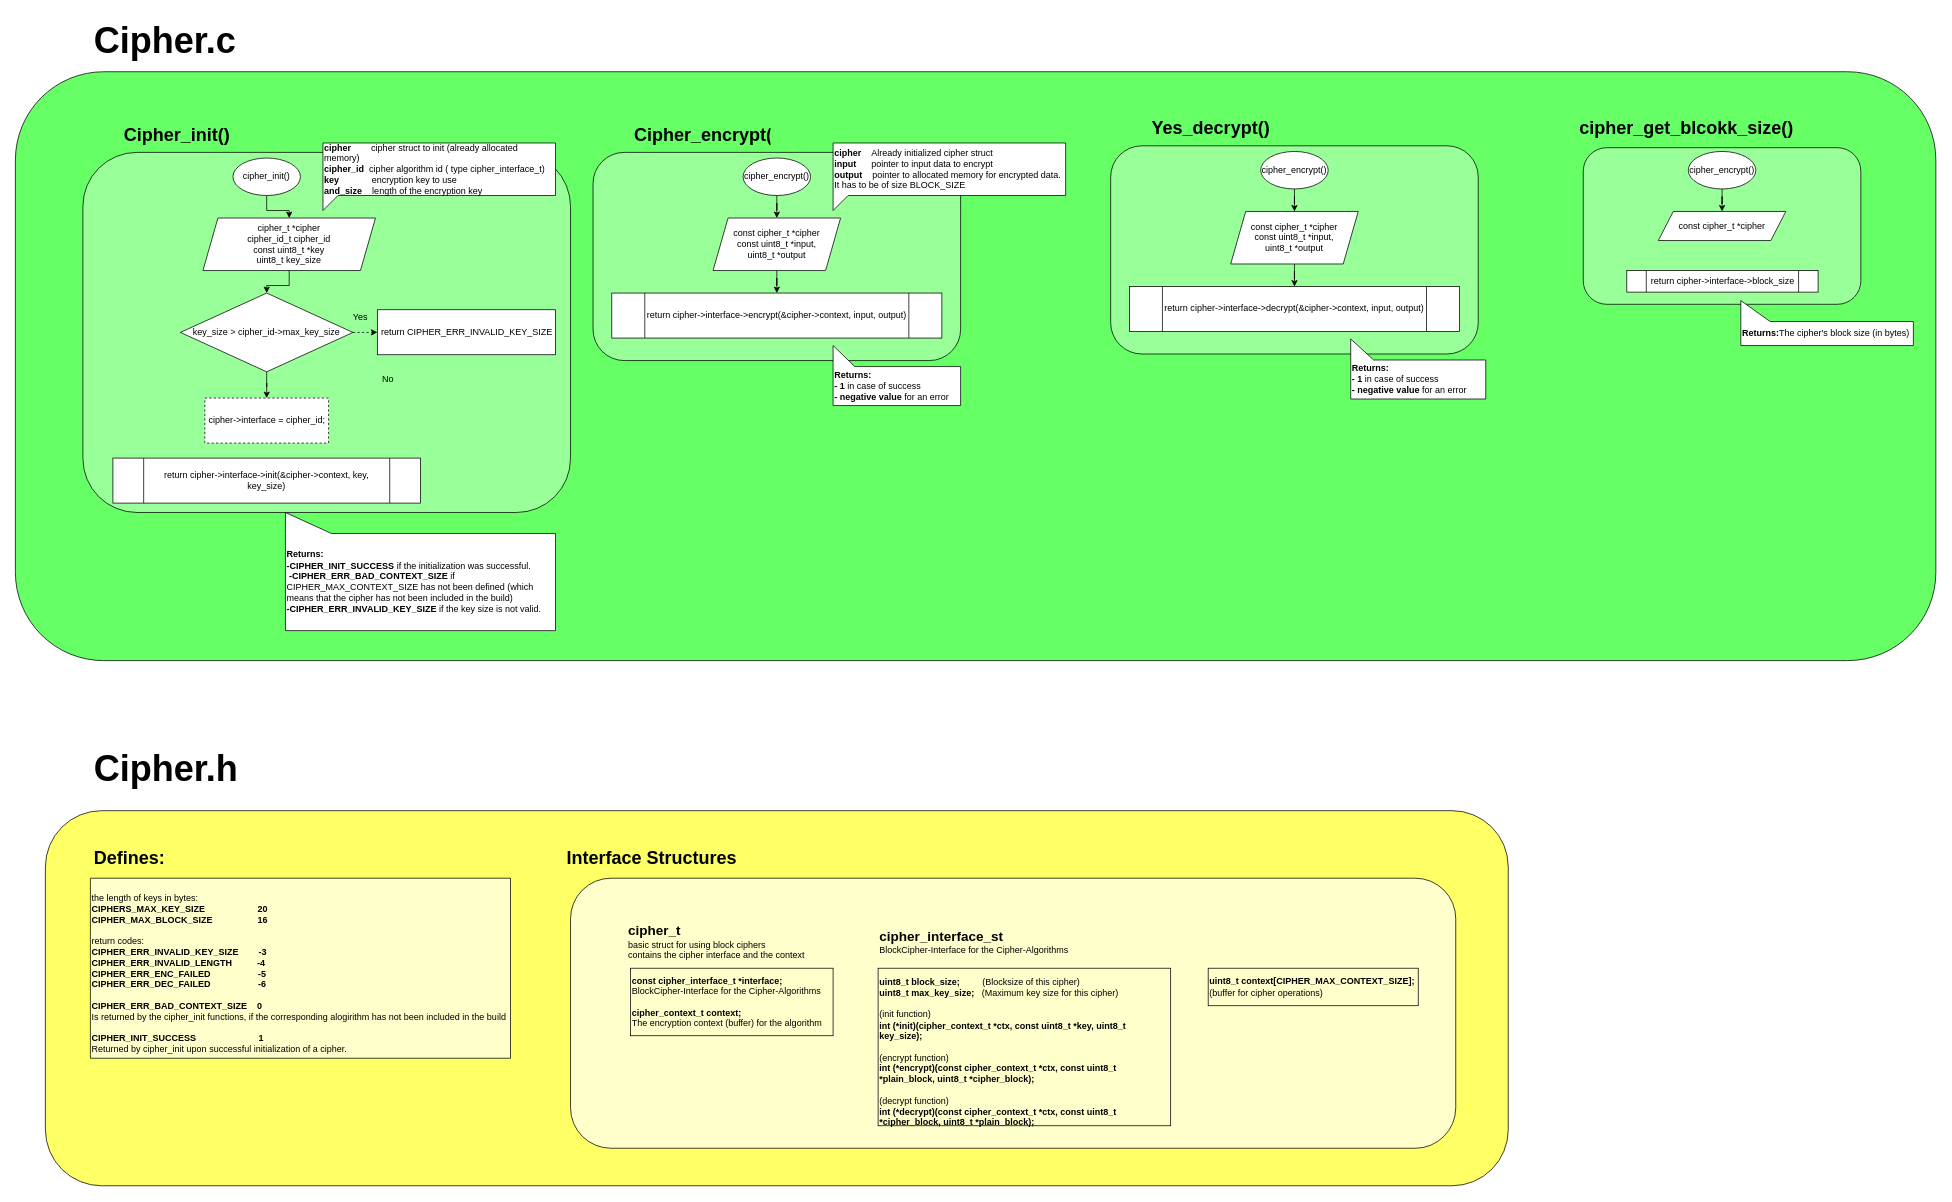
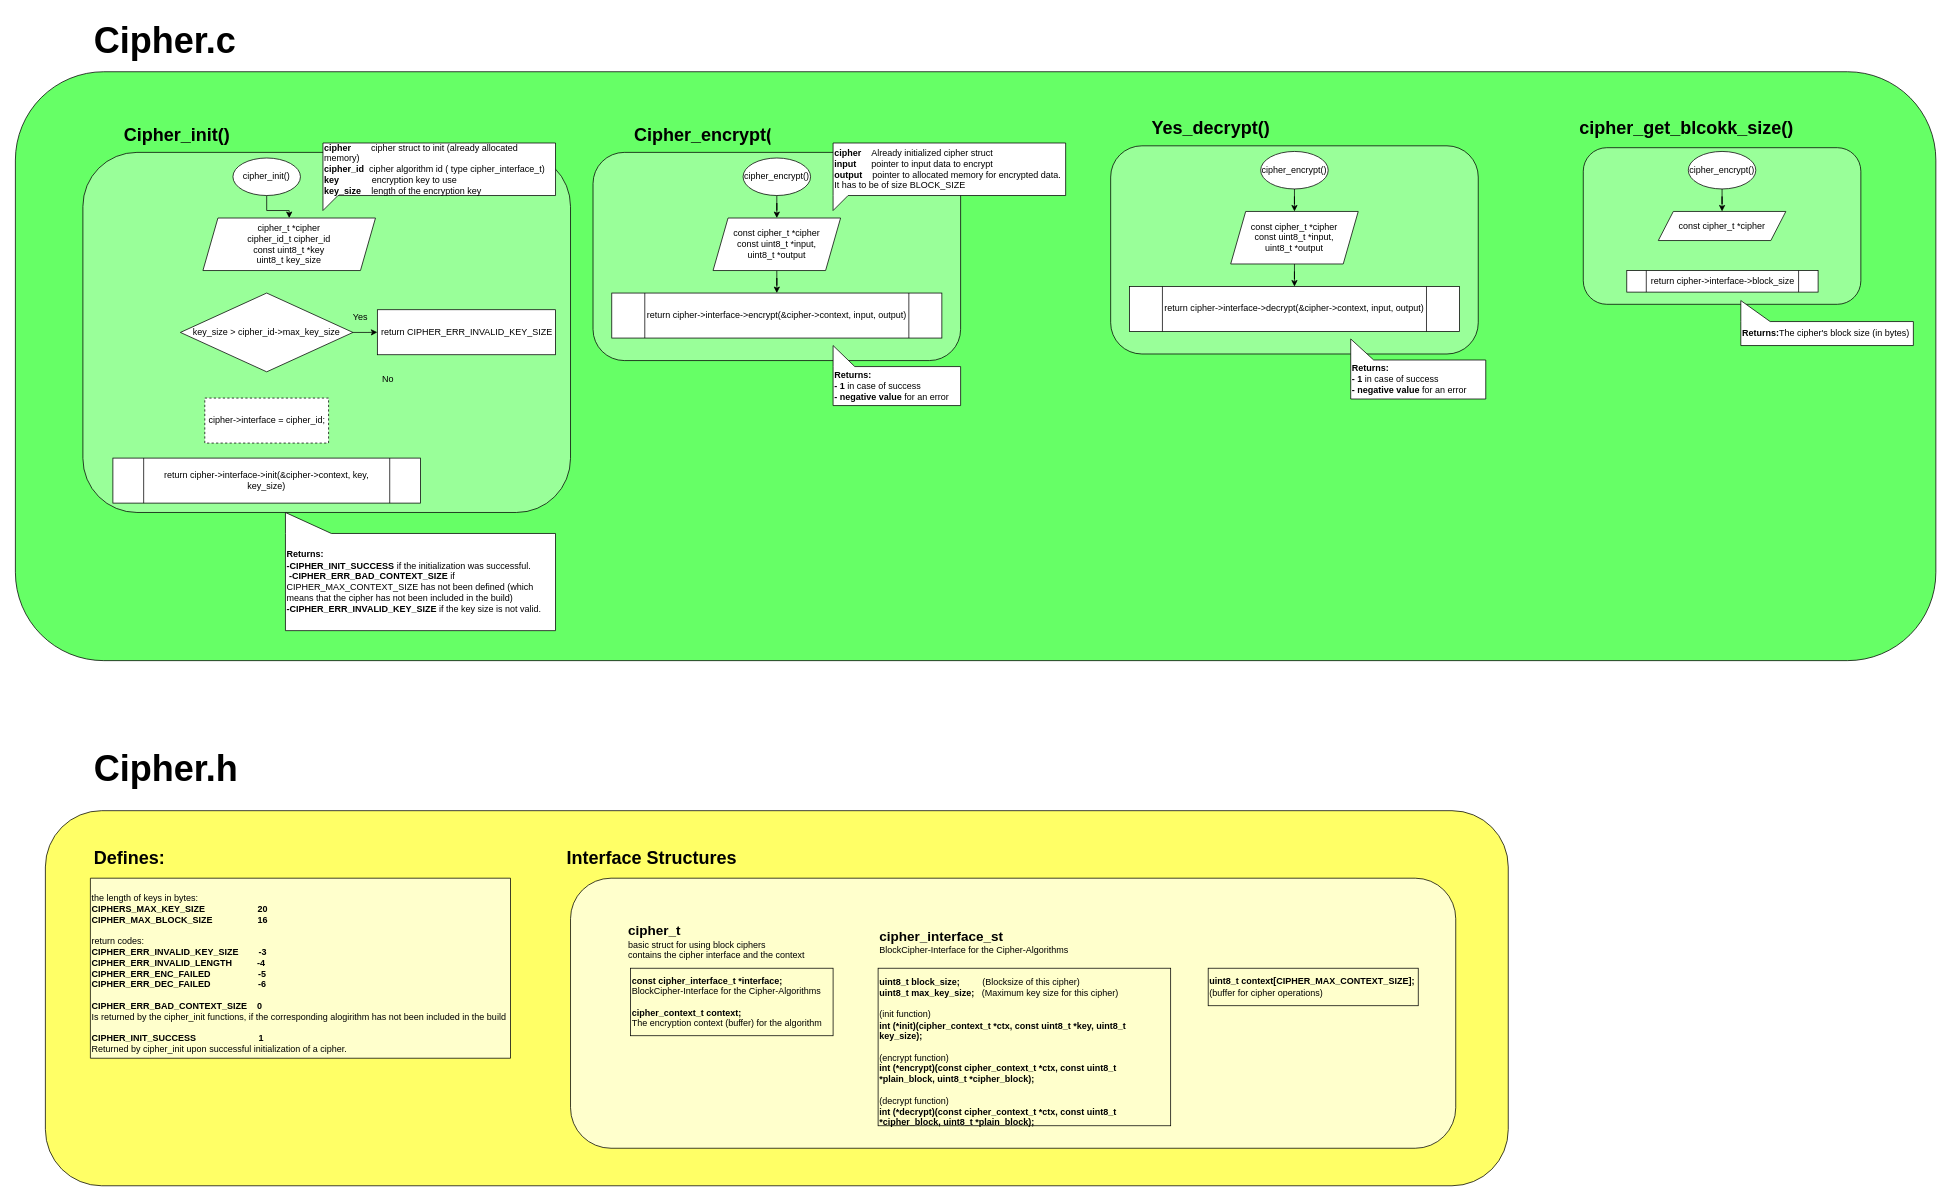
(440, 169) -> (440, 169)
(285, 285) -> none
(362, 332) -> (362, 332)
(267, 386) -> none
